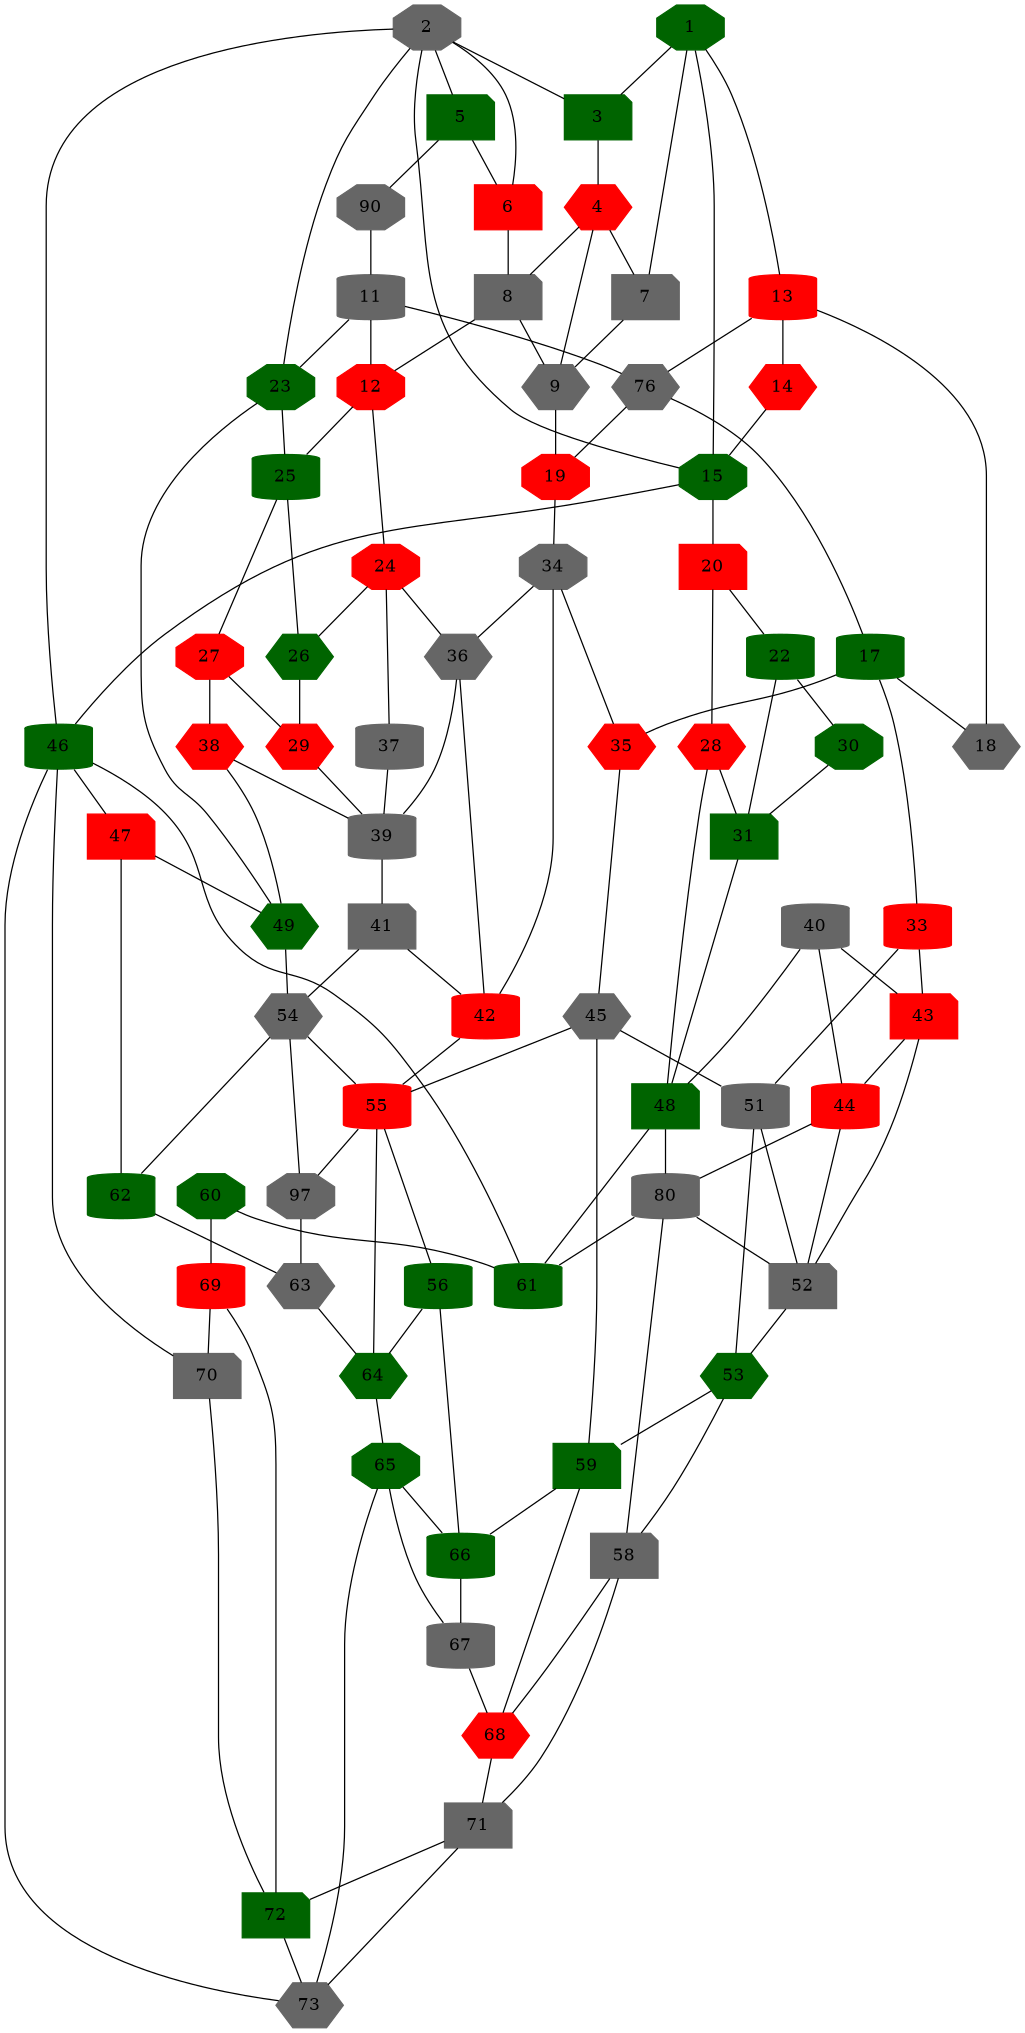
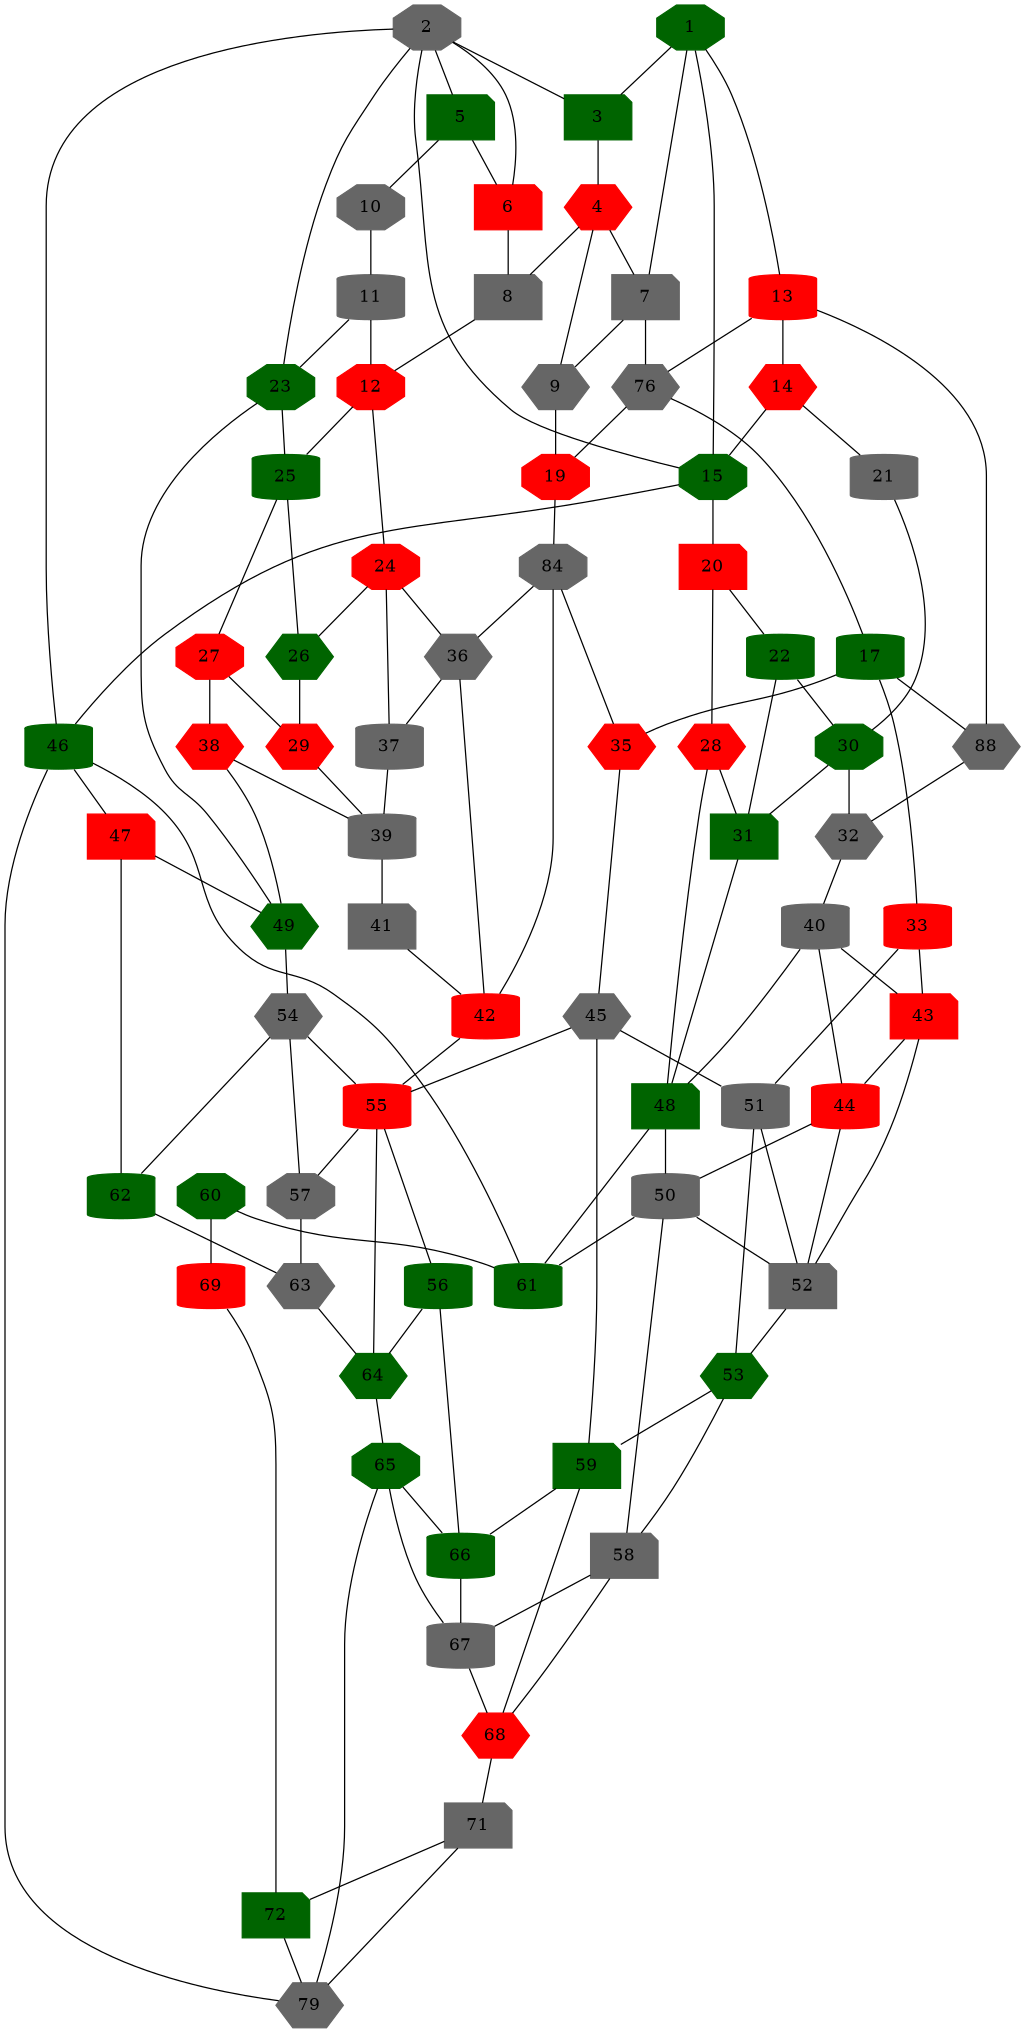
(371, 207) -> (371, 207)
(515, 336) -> (646, 342)
(537, 351) -> none
none -> (884, 477)
(553, 567) -> (553, 567)
(986, 747) -> (986, 747)
(442, 751) -> (424, 702)
none -> (849, 837)
(334, 973) -> none
(301, 1196) -> (301, 1196)
(666, 1196) -> (666, 1196)
(207, 1376) -> none
(574, 1698) -> (552, 1596)
(310, 2005) -> (310, 2005)
